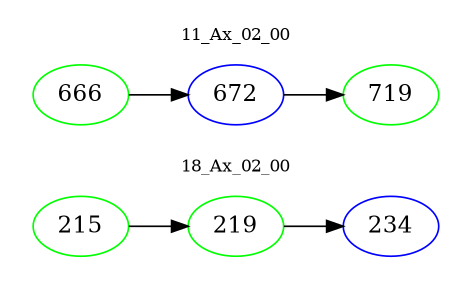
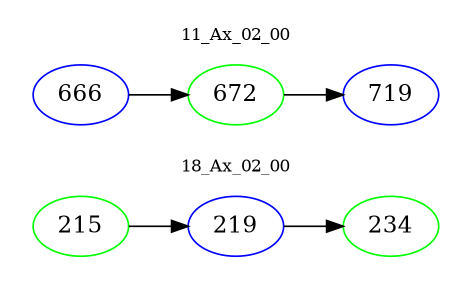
(81, 95) -> (81, 95)
(236, 95) -> (236, 95)
(391, 95) -> (391, 95)
(236, 226) -> (236, 226)
(391, 226) -> (391, 226)
